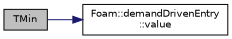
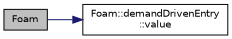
(26, 20) -> (26, 20)
